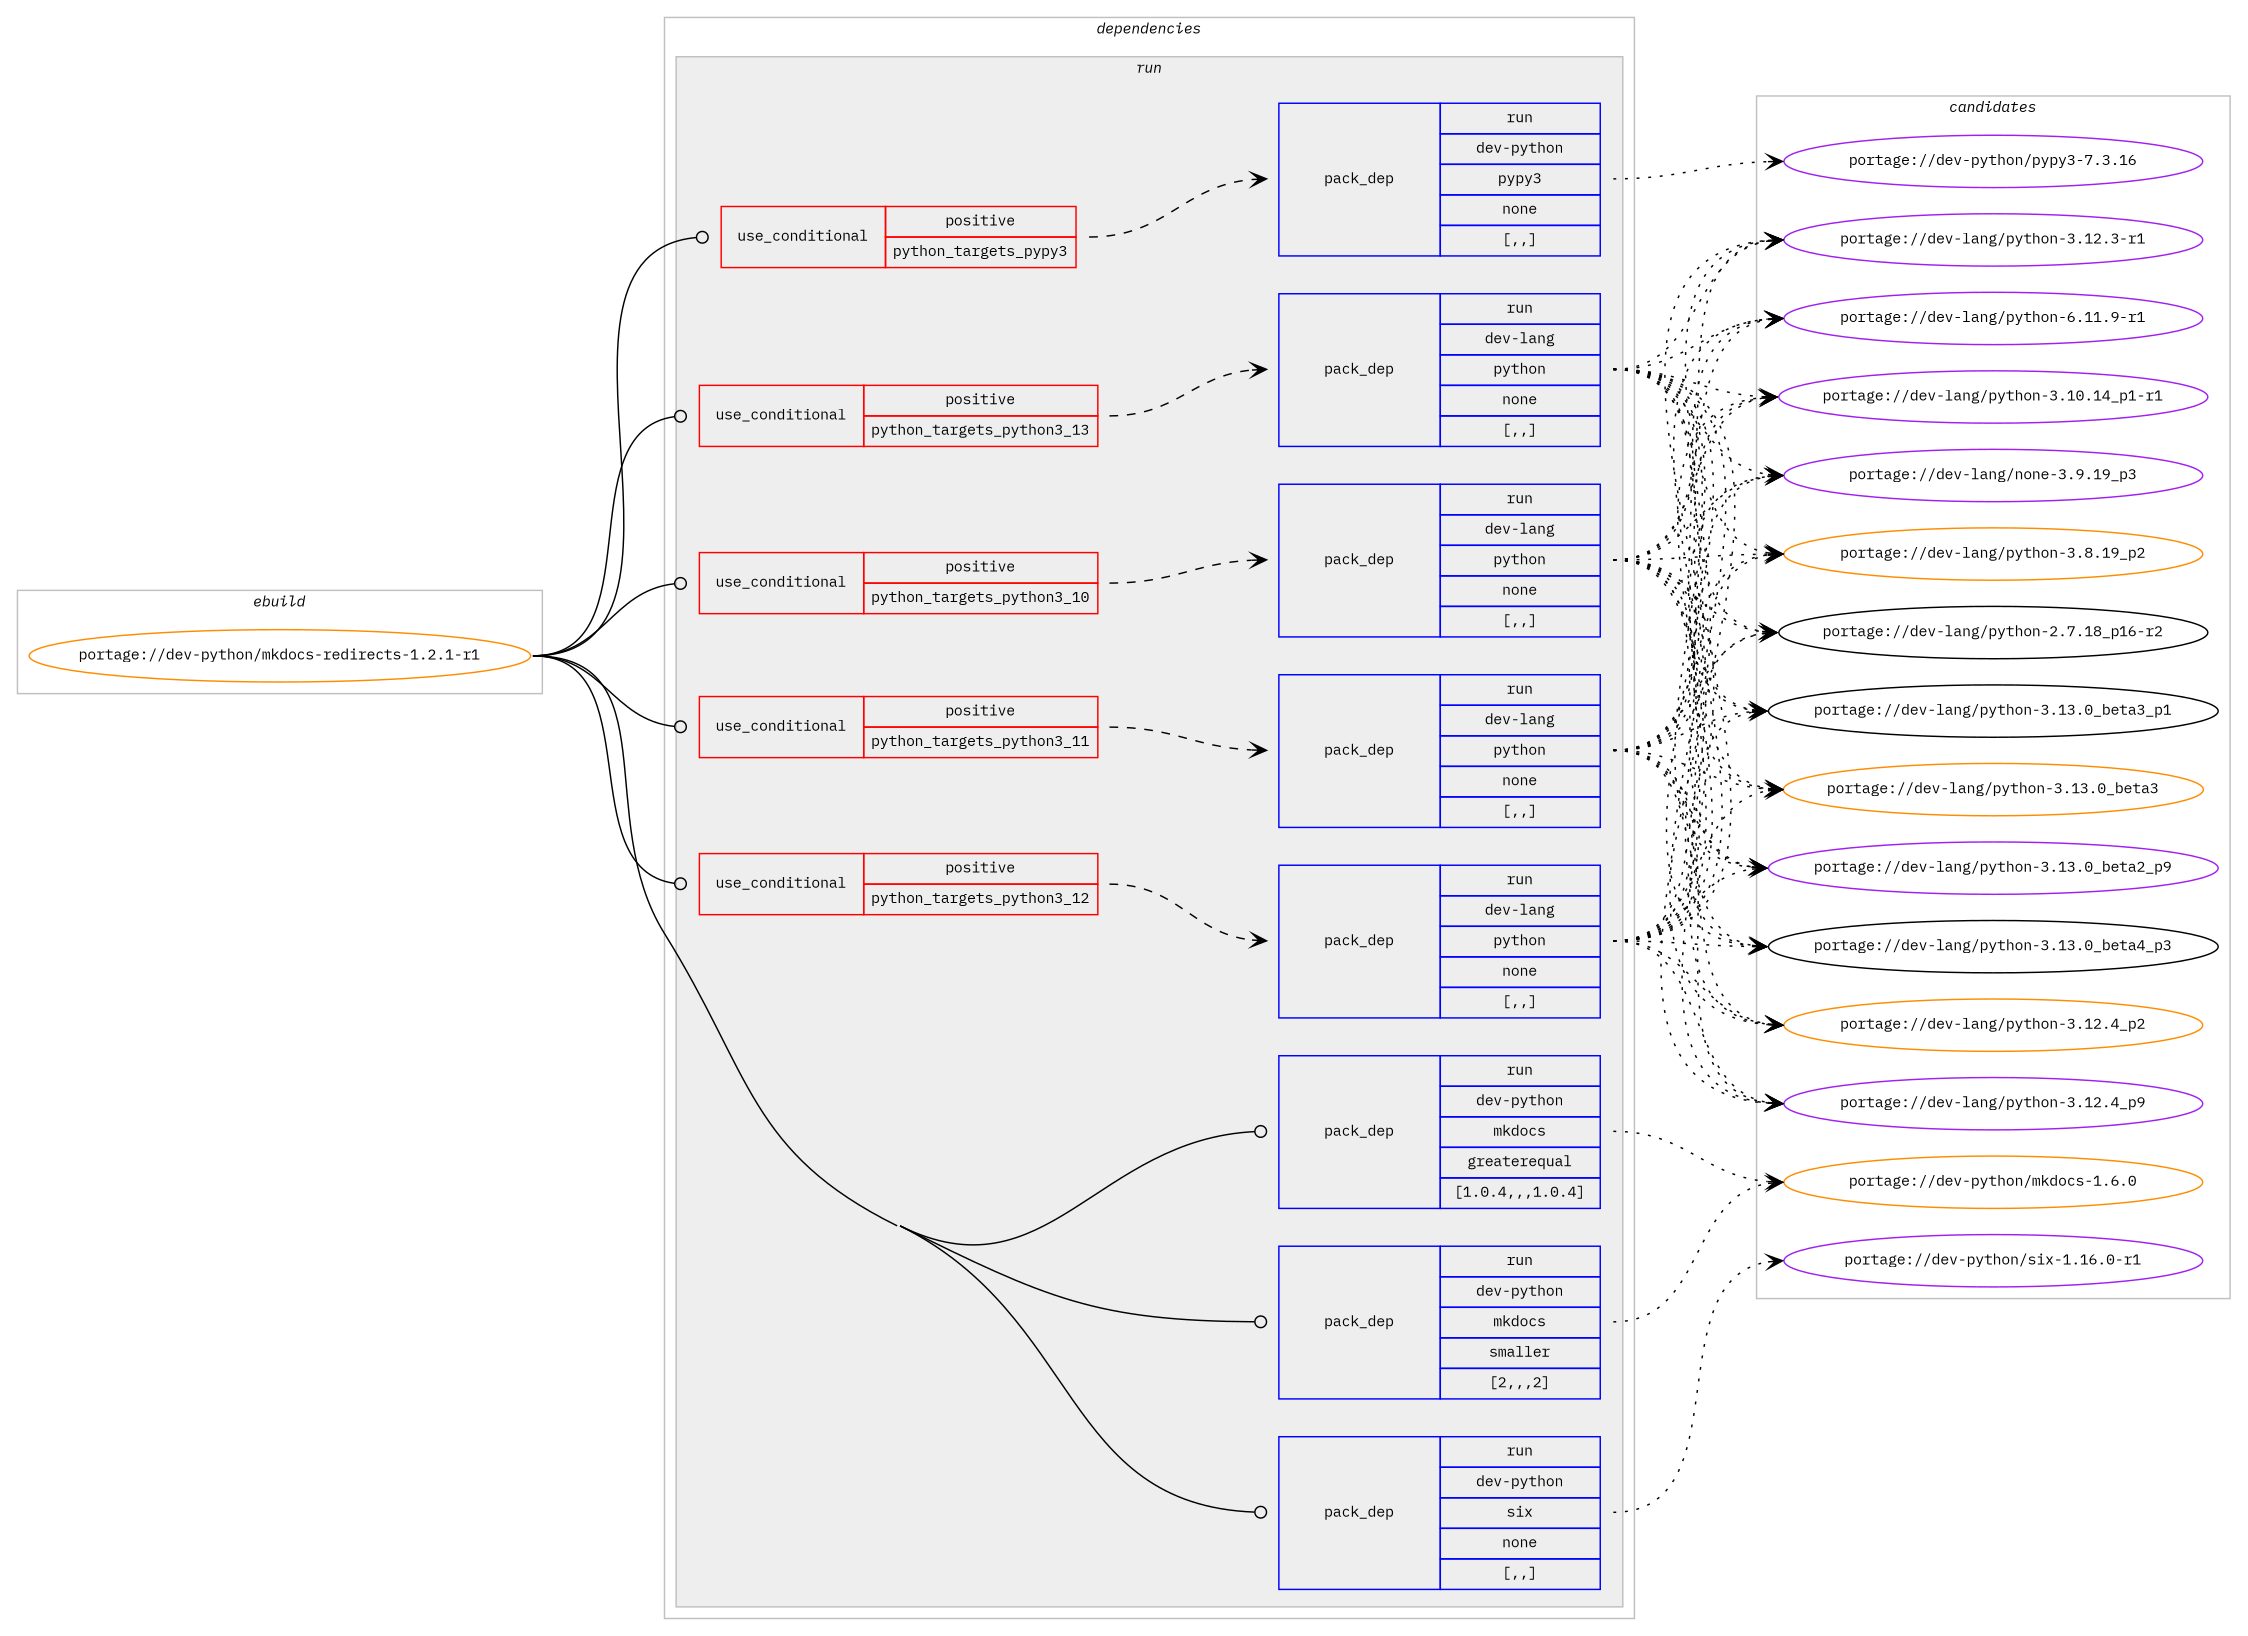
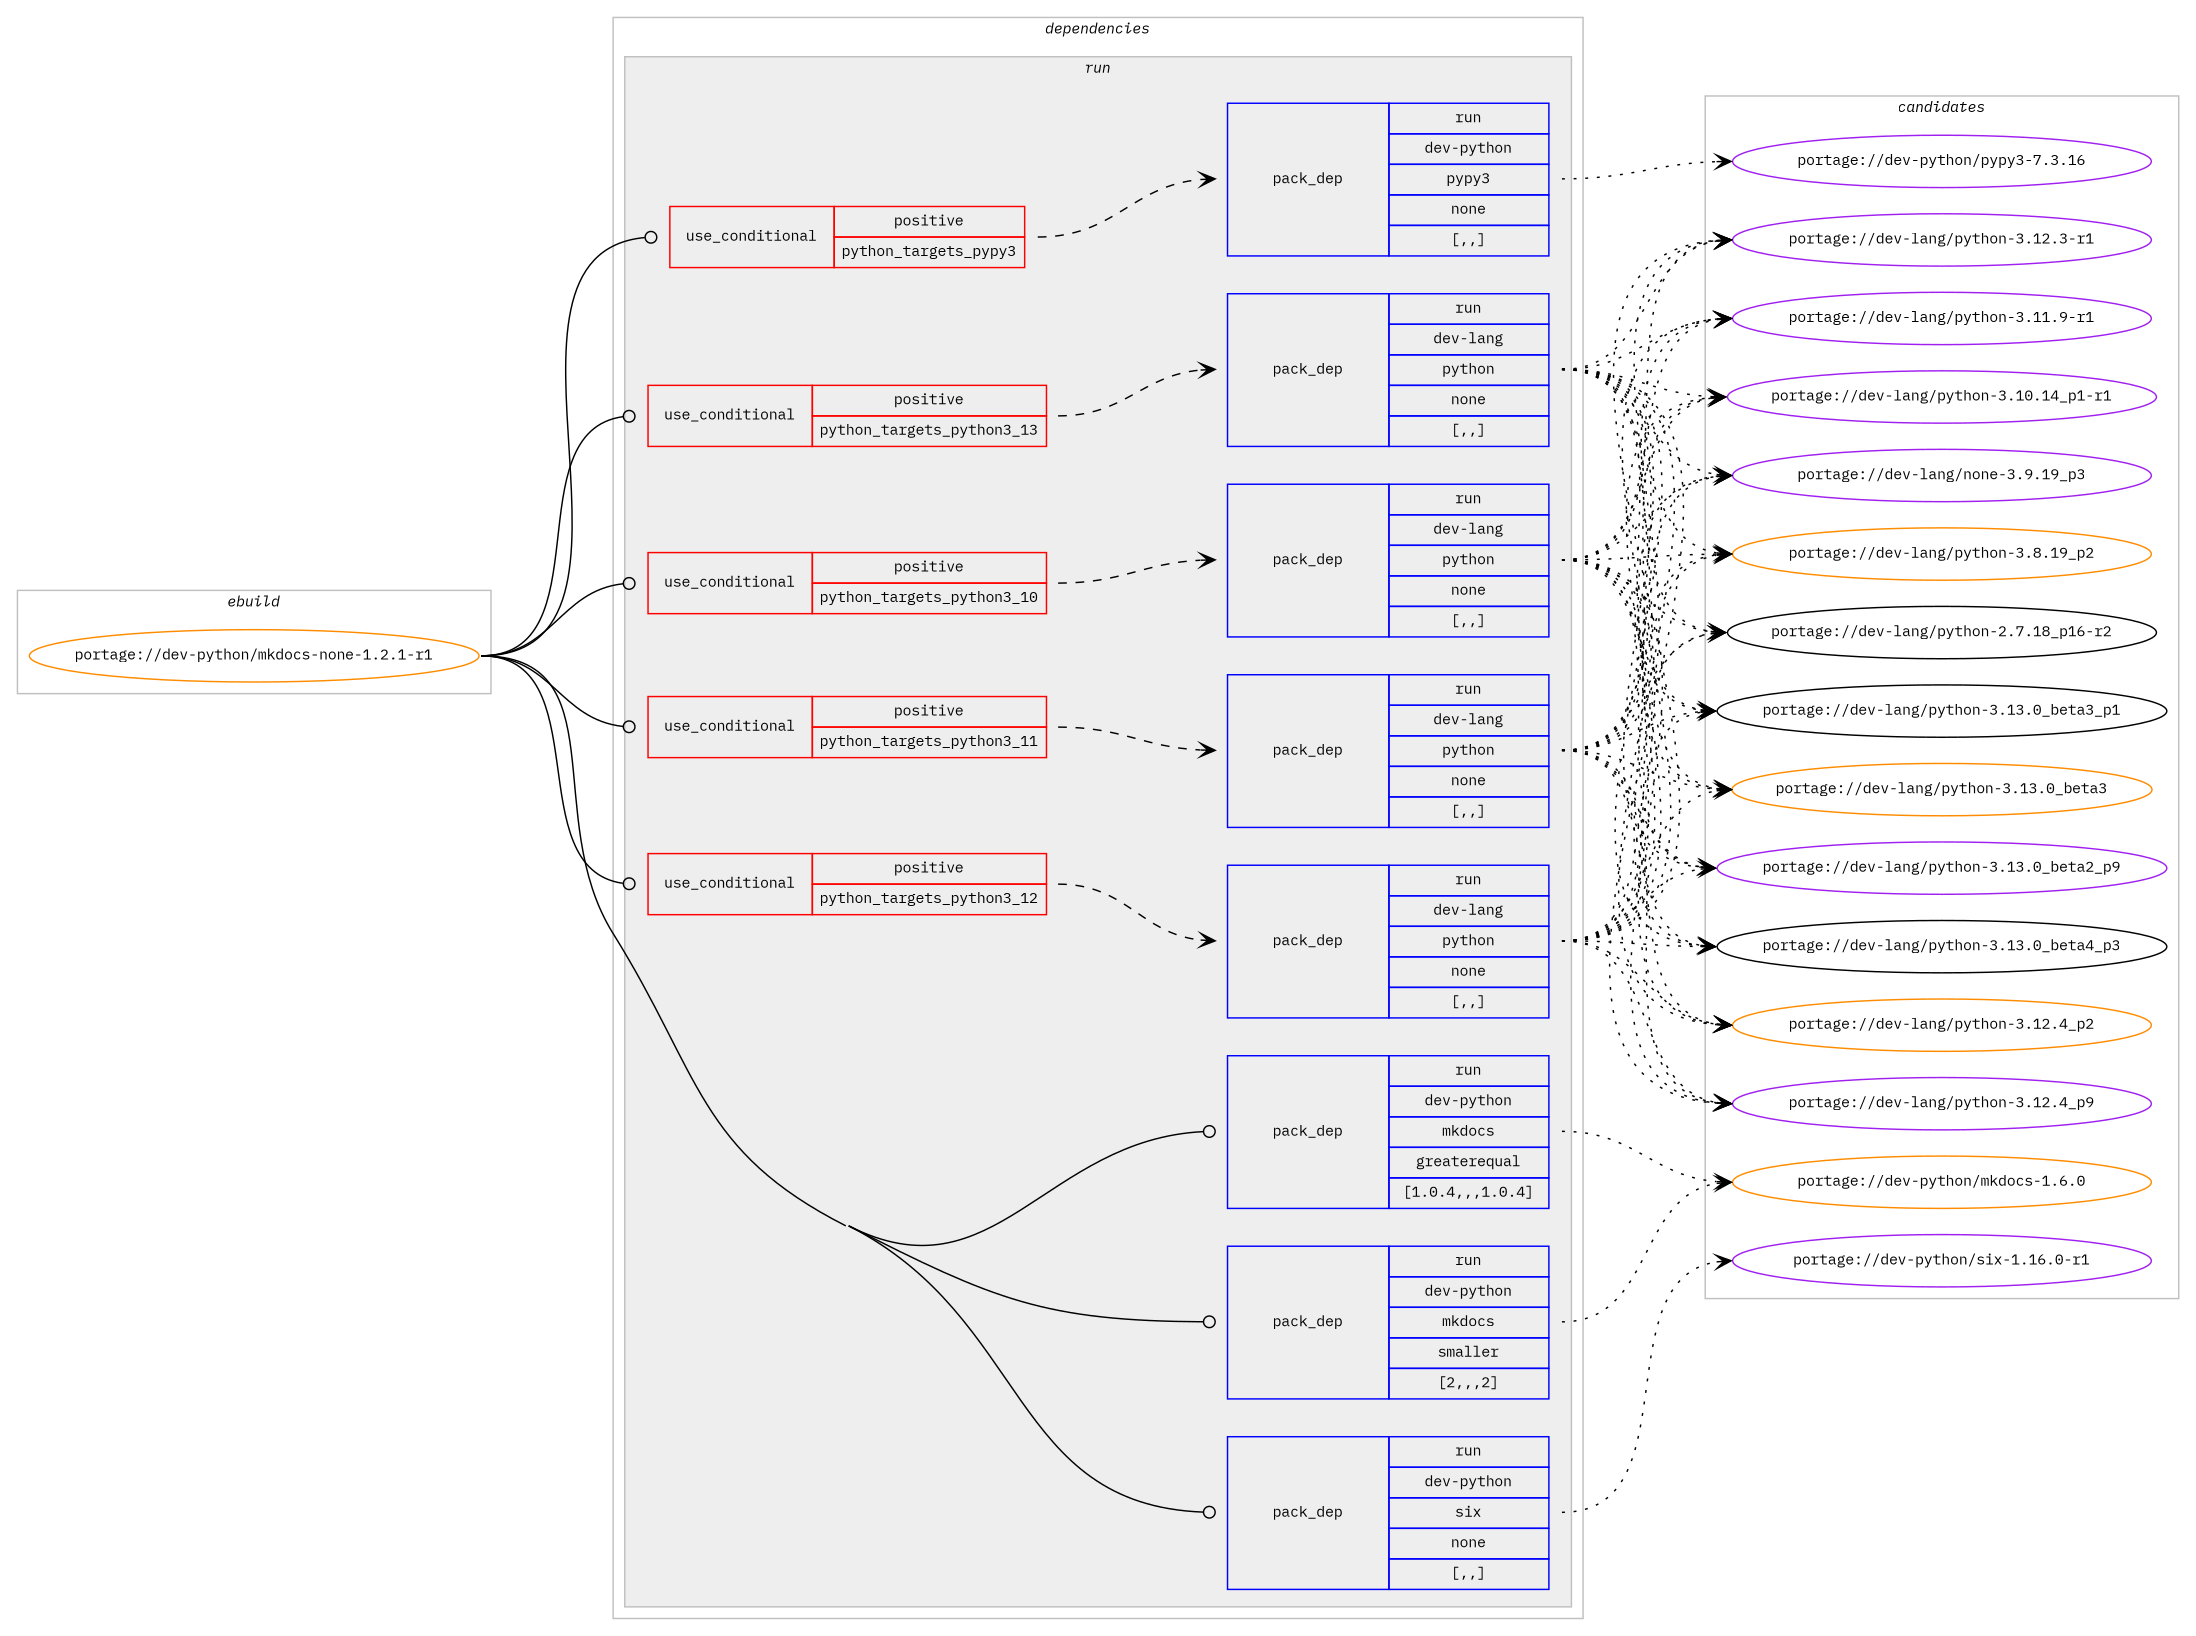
(1993, 318) -> (1942, 318)
(280, 656) -> (254, 656)
